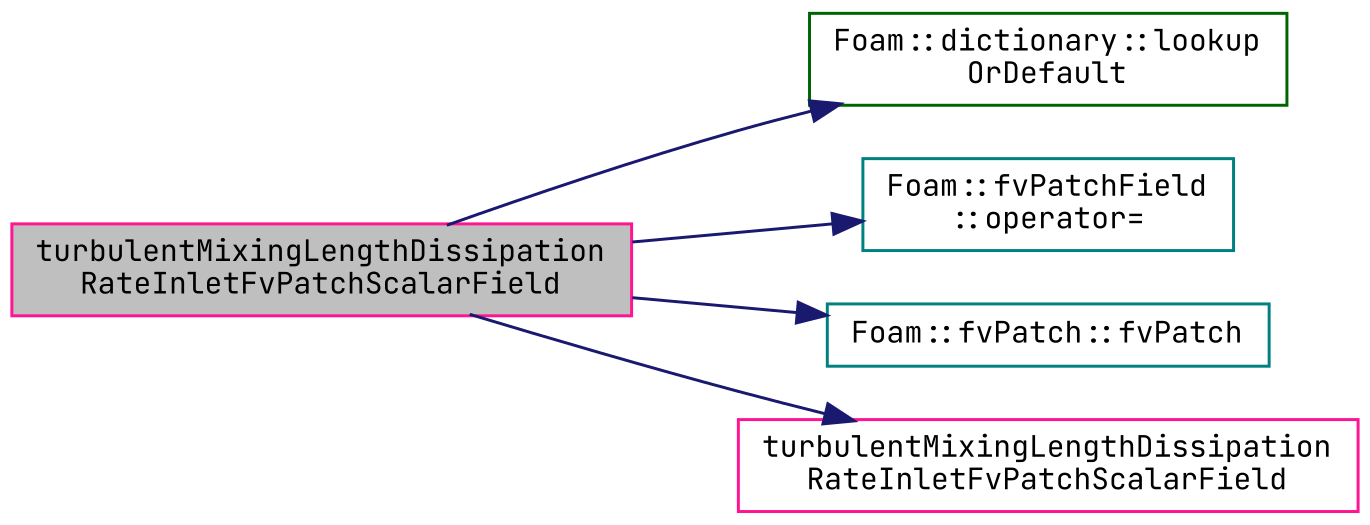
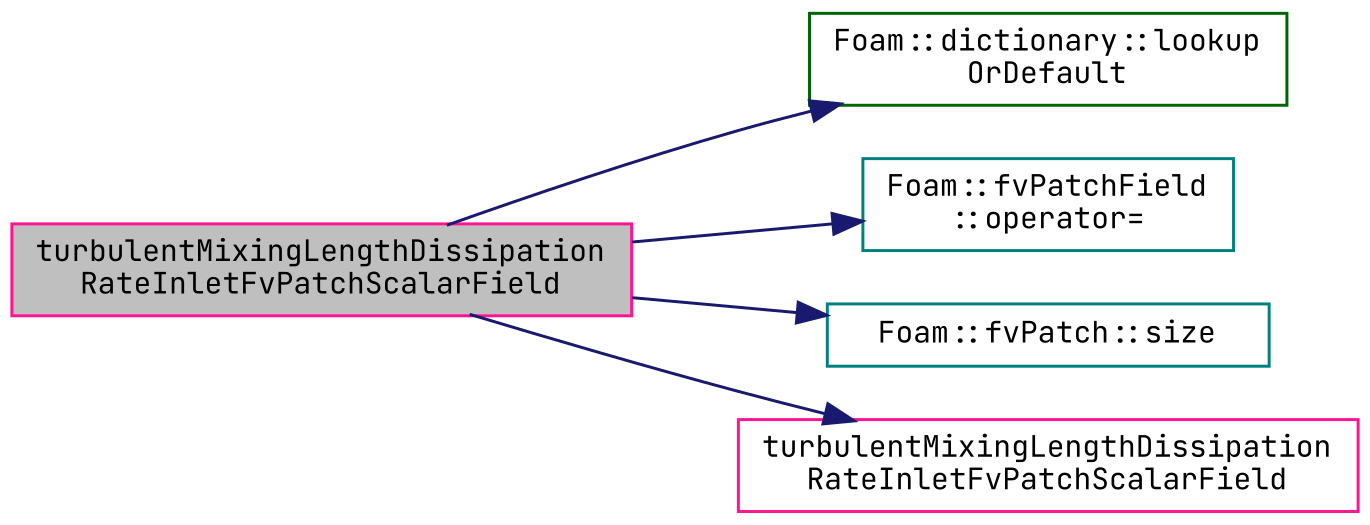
(1048, 335) -> (1048, 335)
